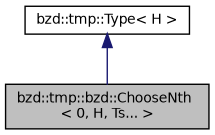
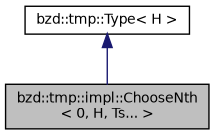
(107, 107) -> (107, 107)
